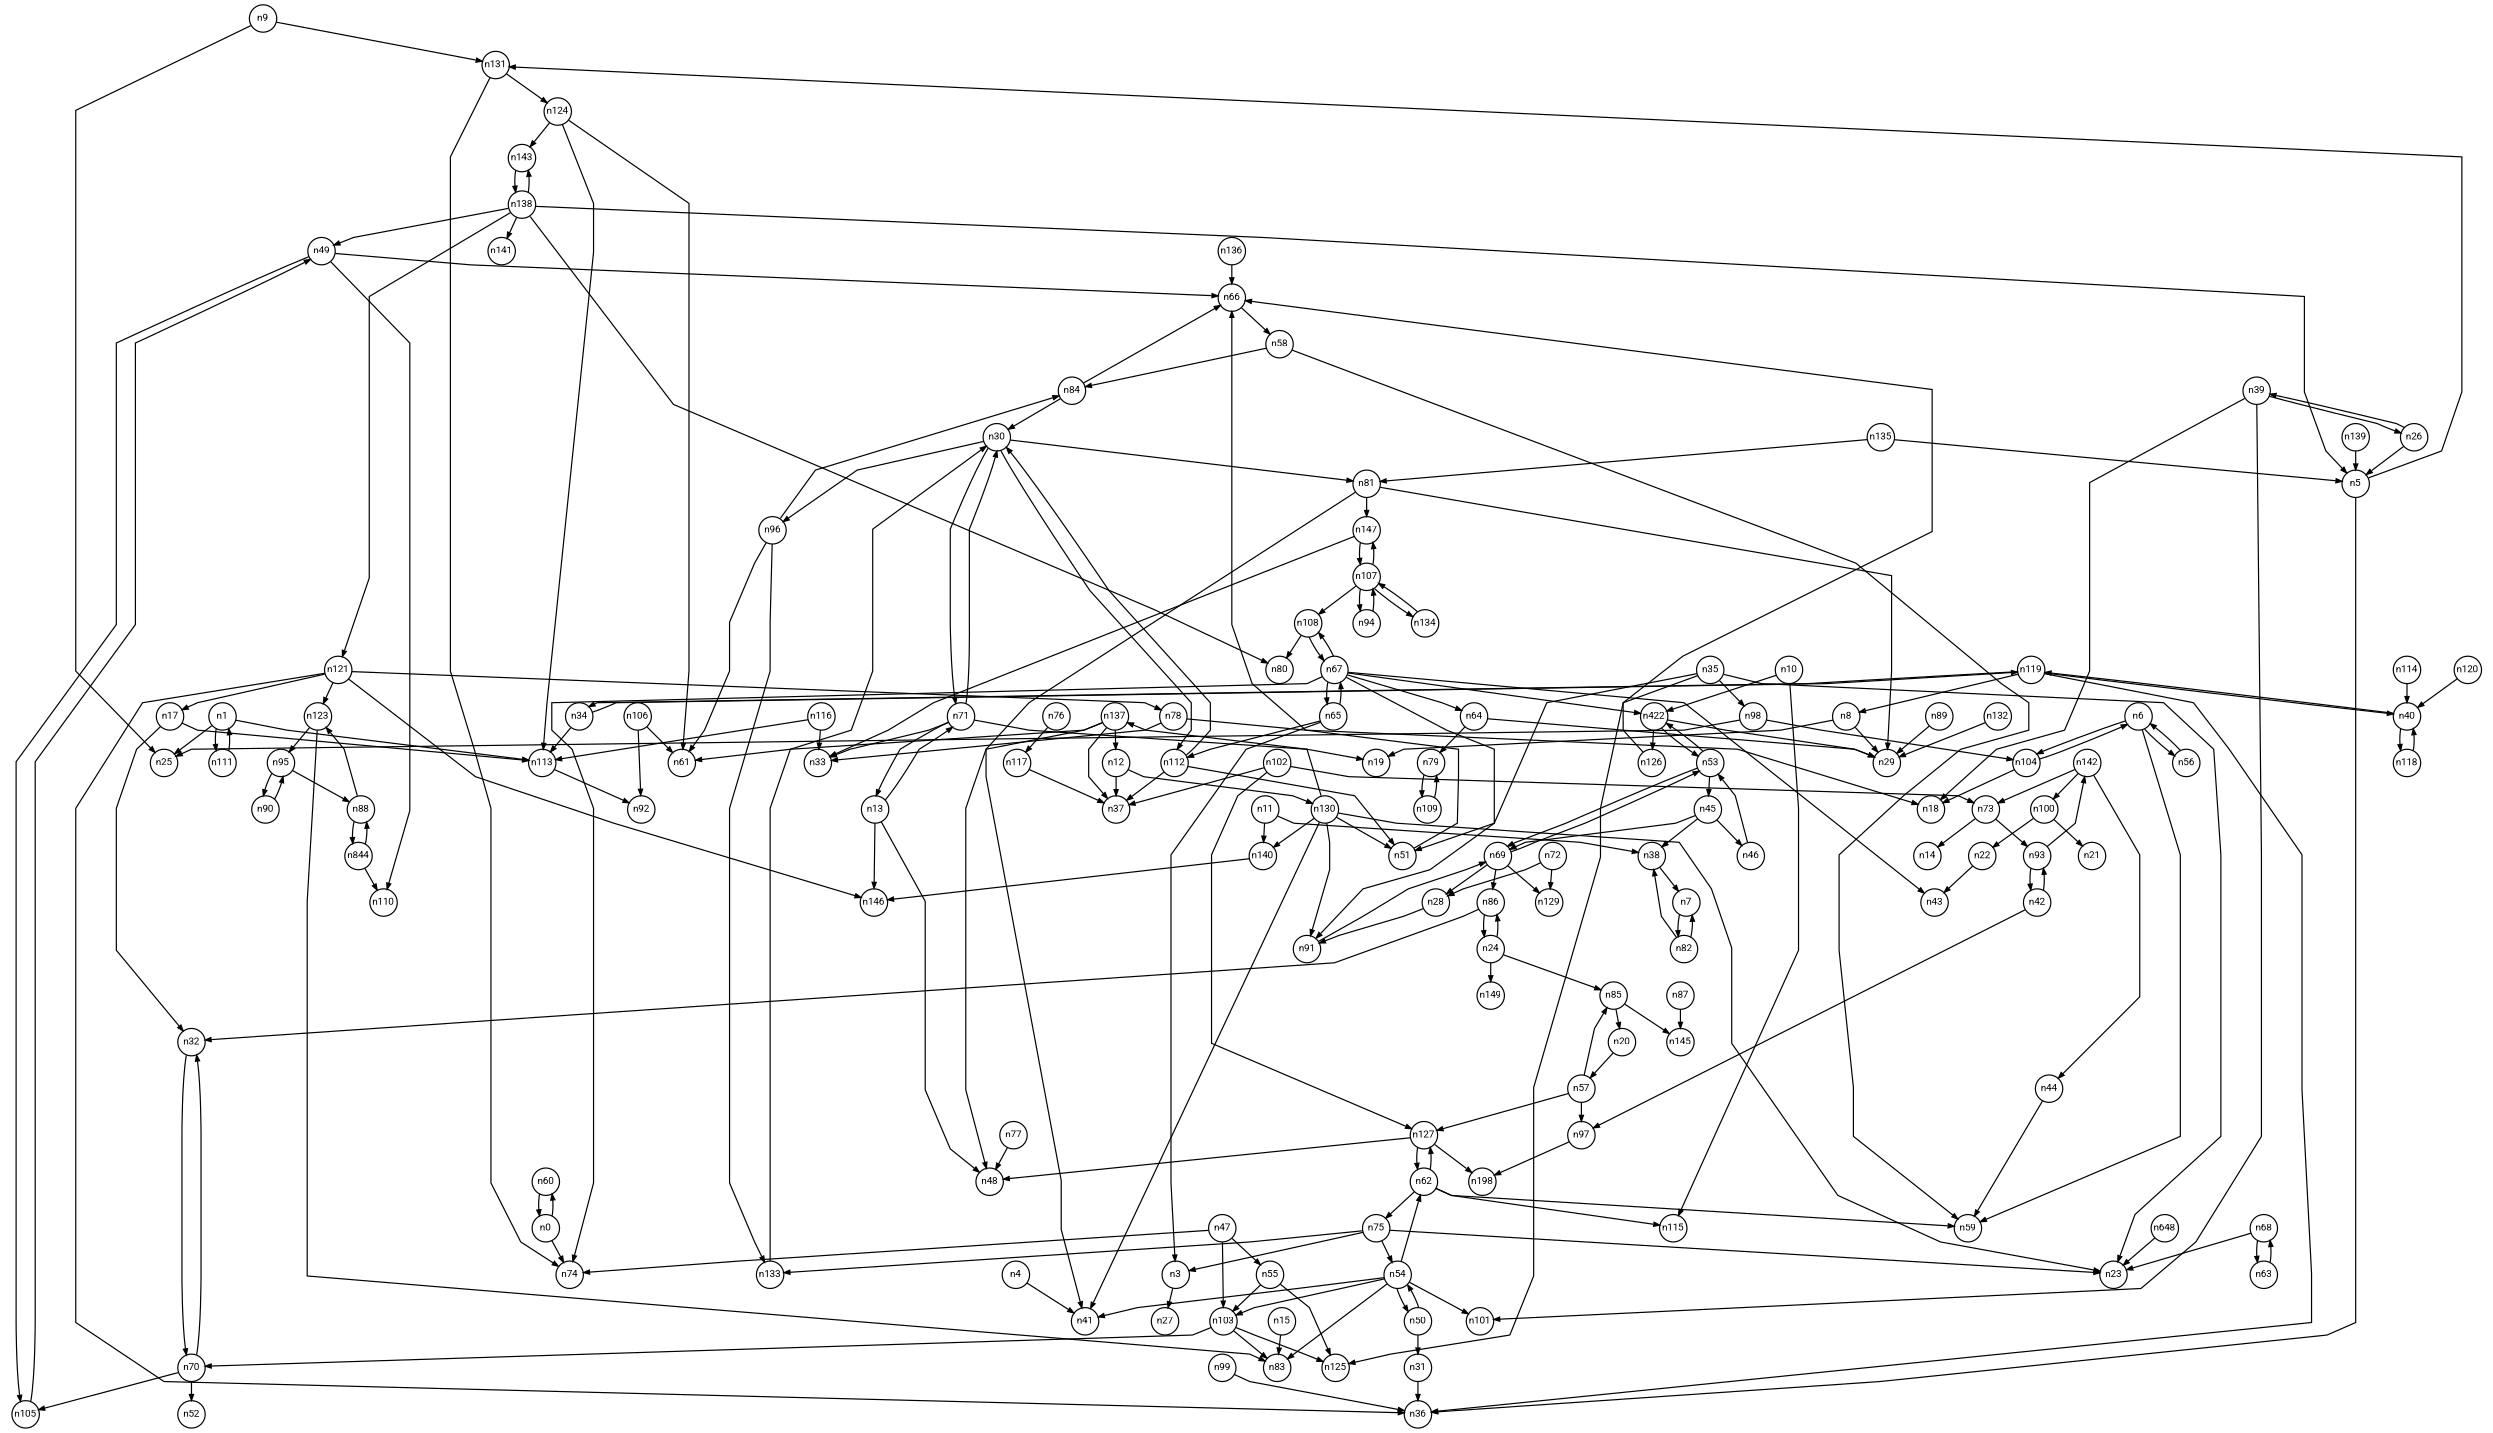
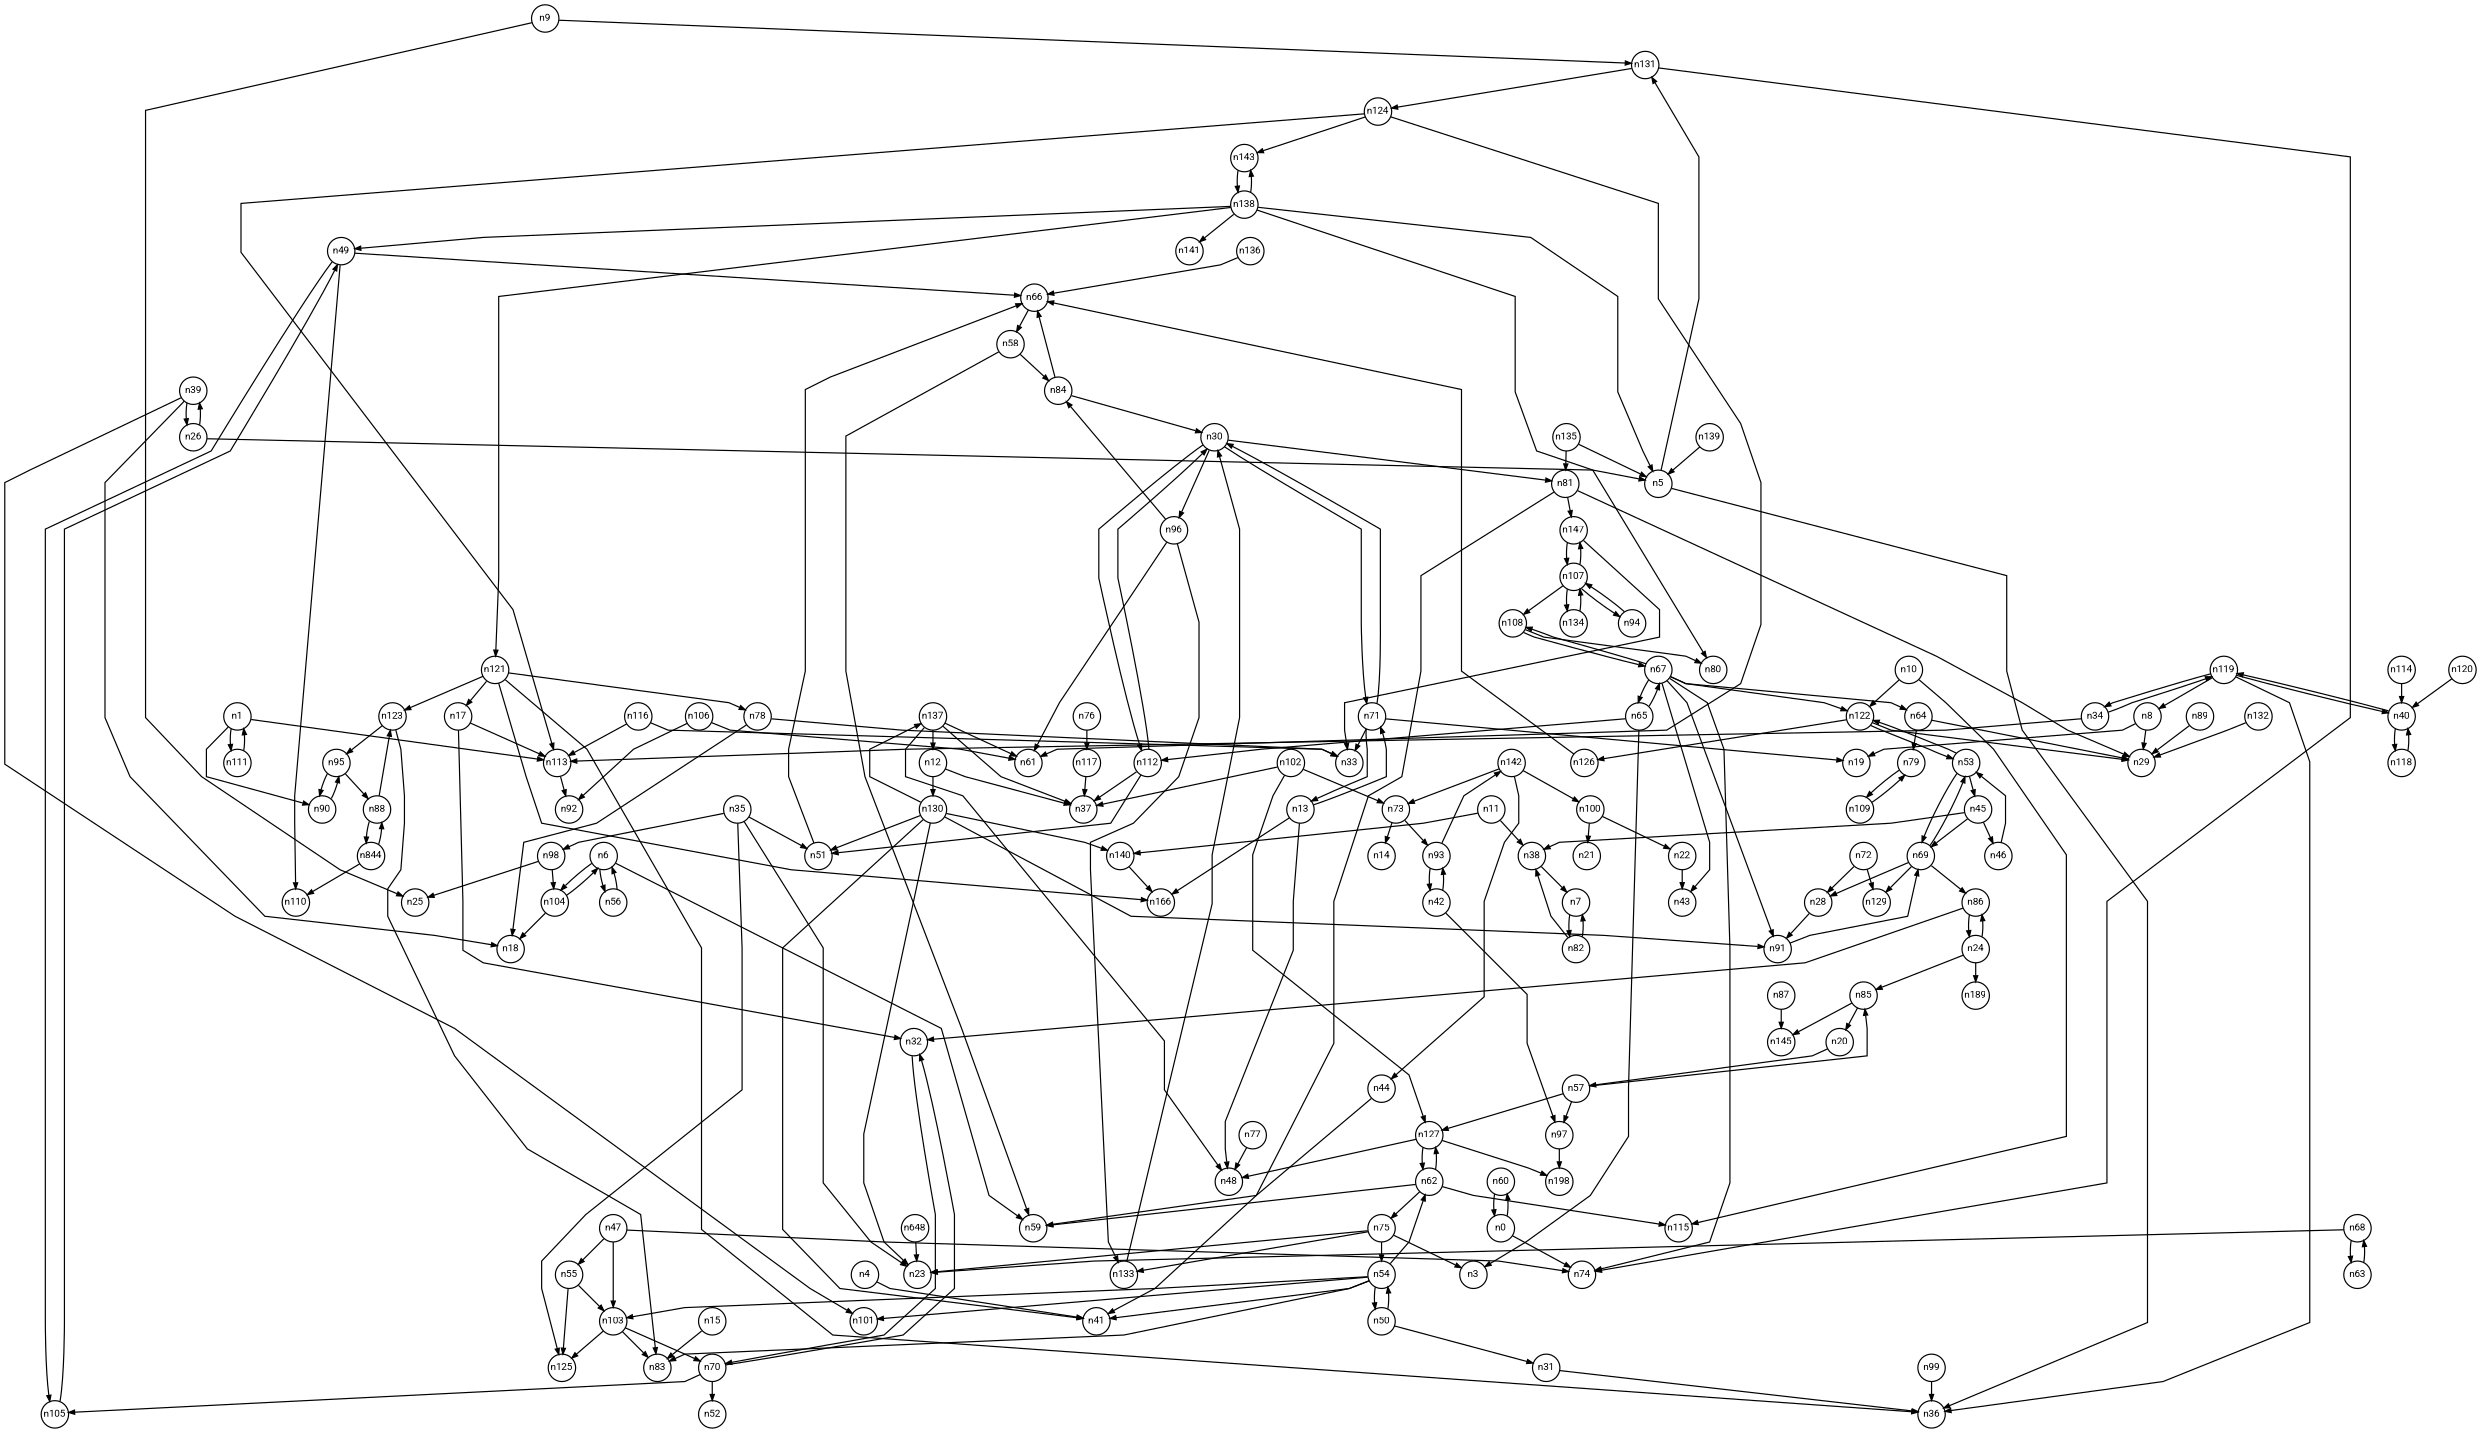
(1654, 716) -> (1860, 716)
(196, 738) -> (226, 782)
(874, 903) -> (1161, 903)
(1491, 996) -> (1976, 996)
(1165, 1321) -> none
